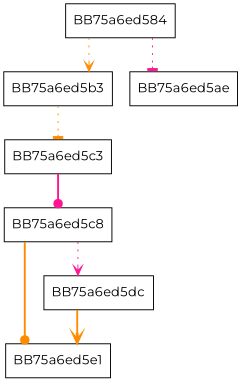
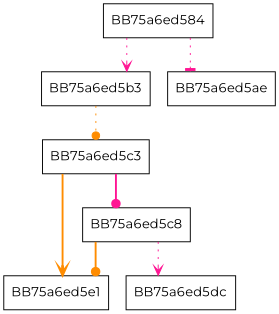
(89, 50) -> (127, 50)
(58, 120) -> (96, 119)
(77, 322) -> (63, 220)
